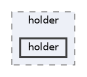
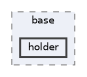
(43, 21) -> (43, 21)
